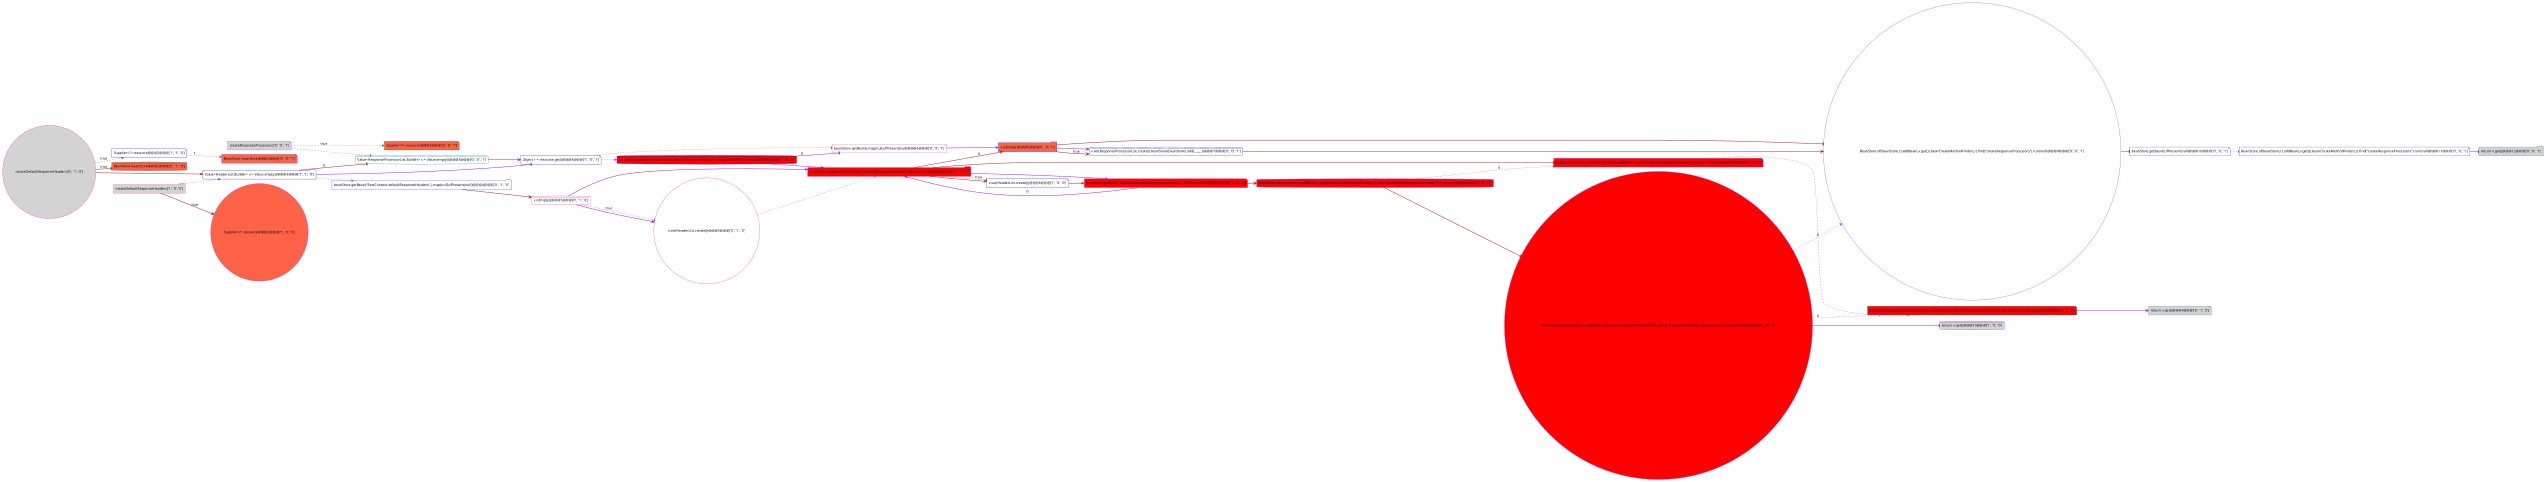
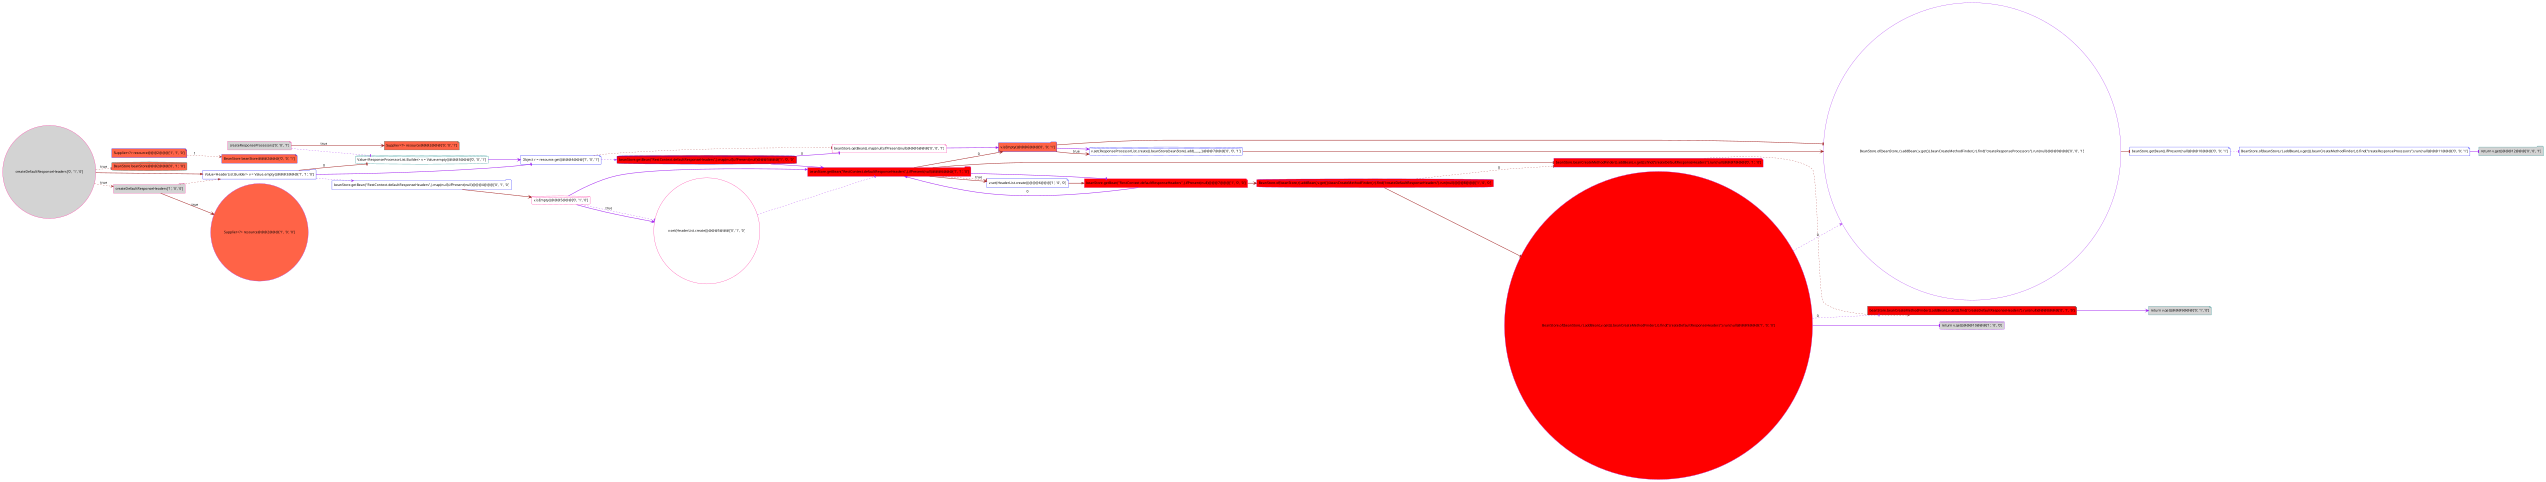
(337, 146) -> (337, 146)
(149, 153) -> (149, 153)
(108, 160) -> (103, 185)
(103, 169) -> (103, 169)
